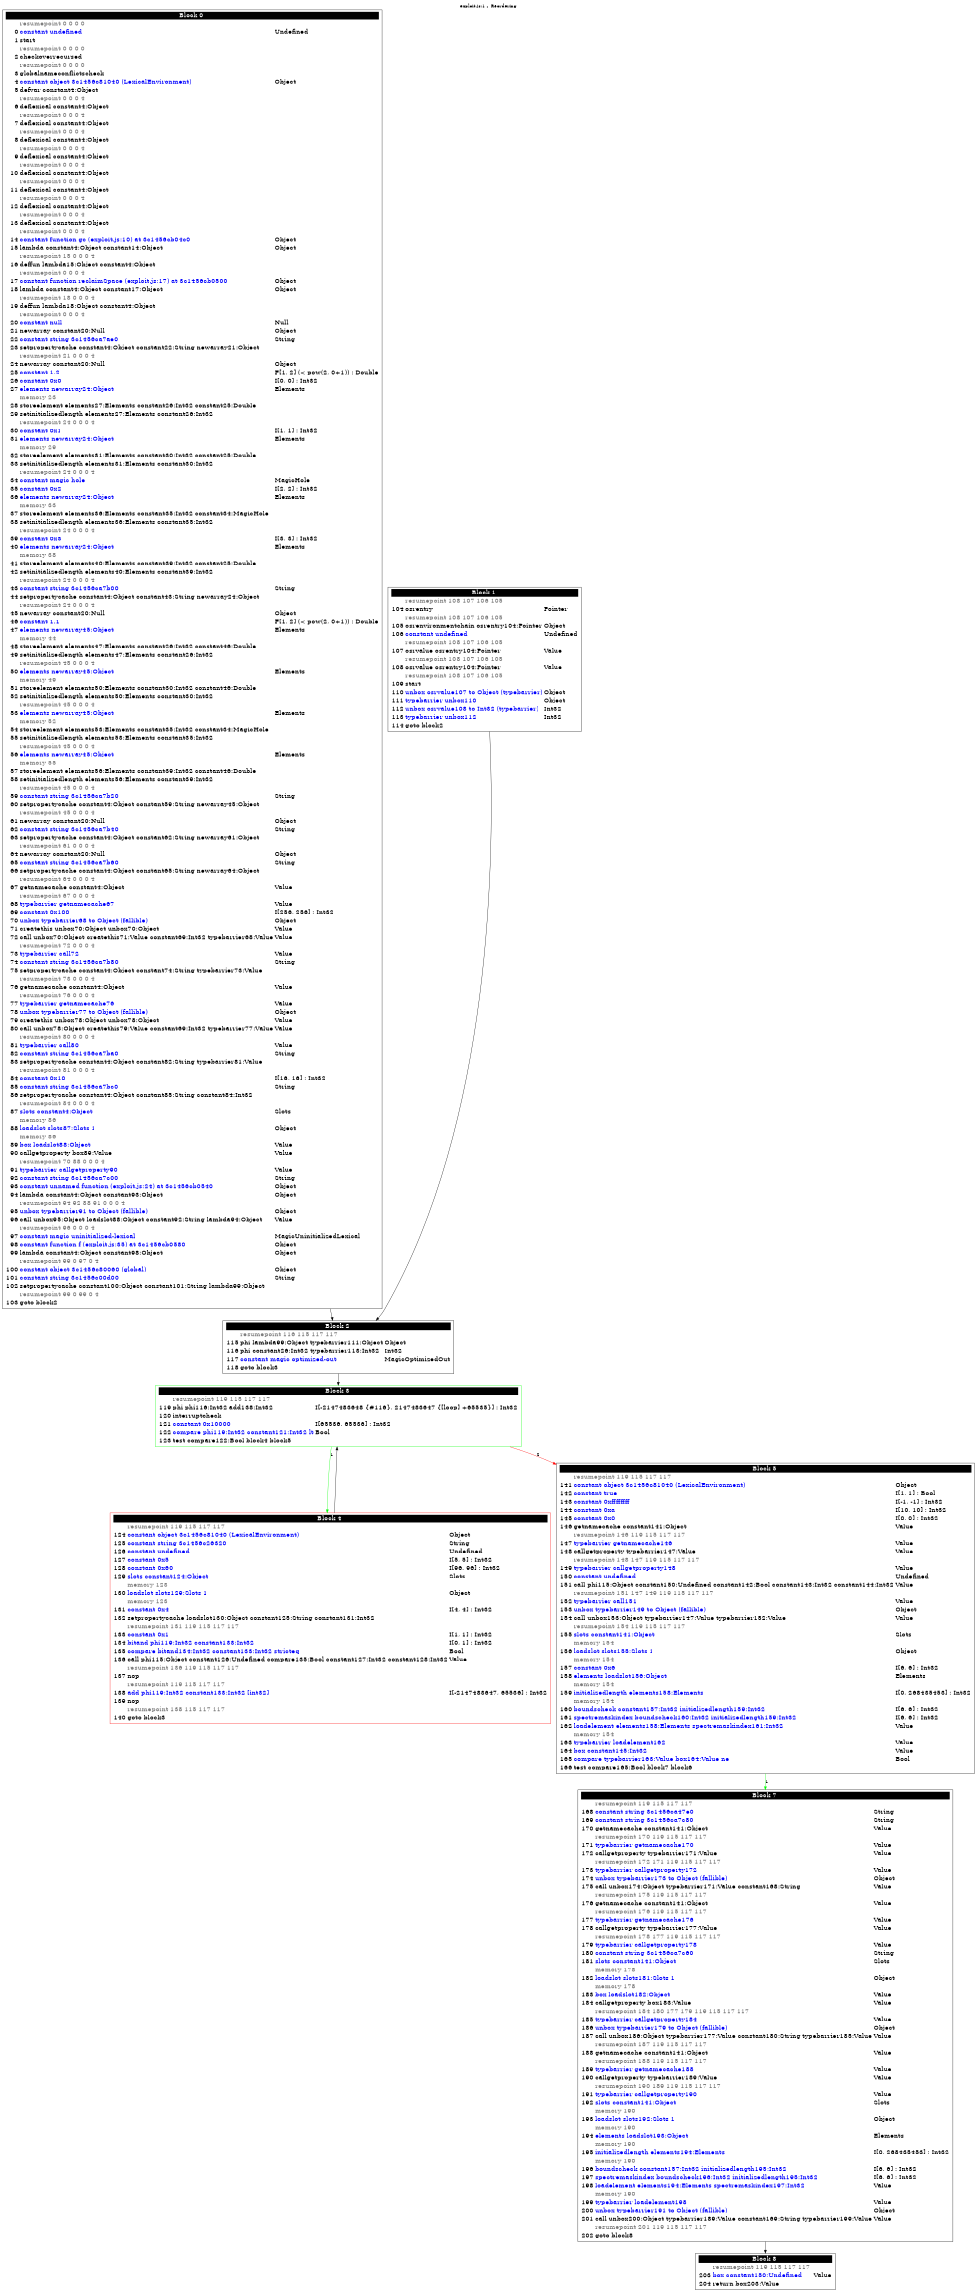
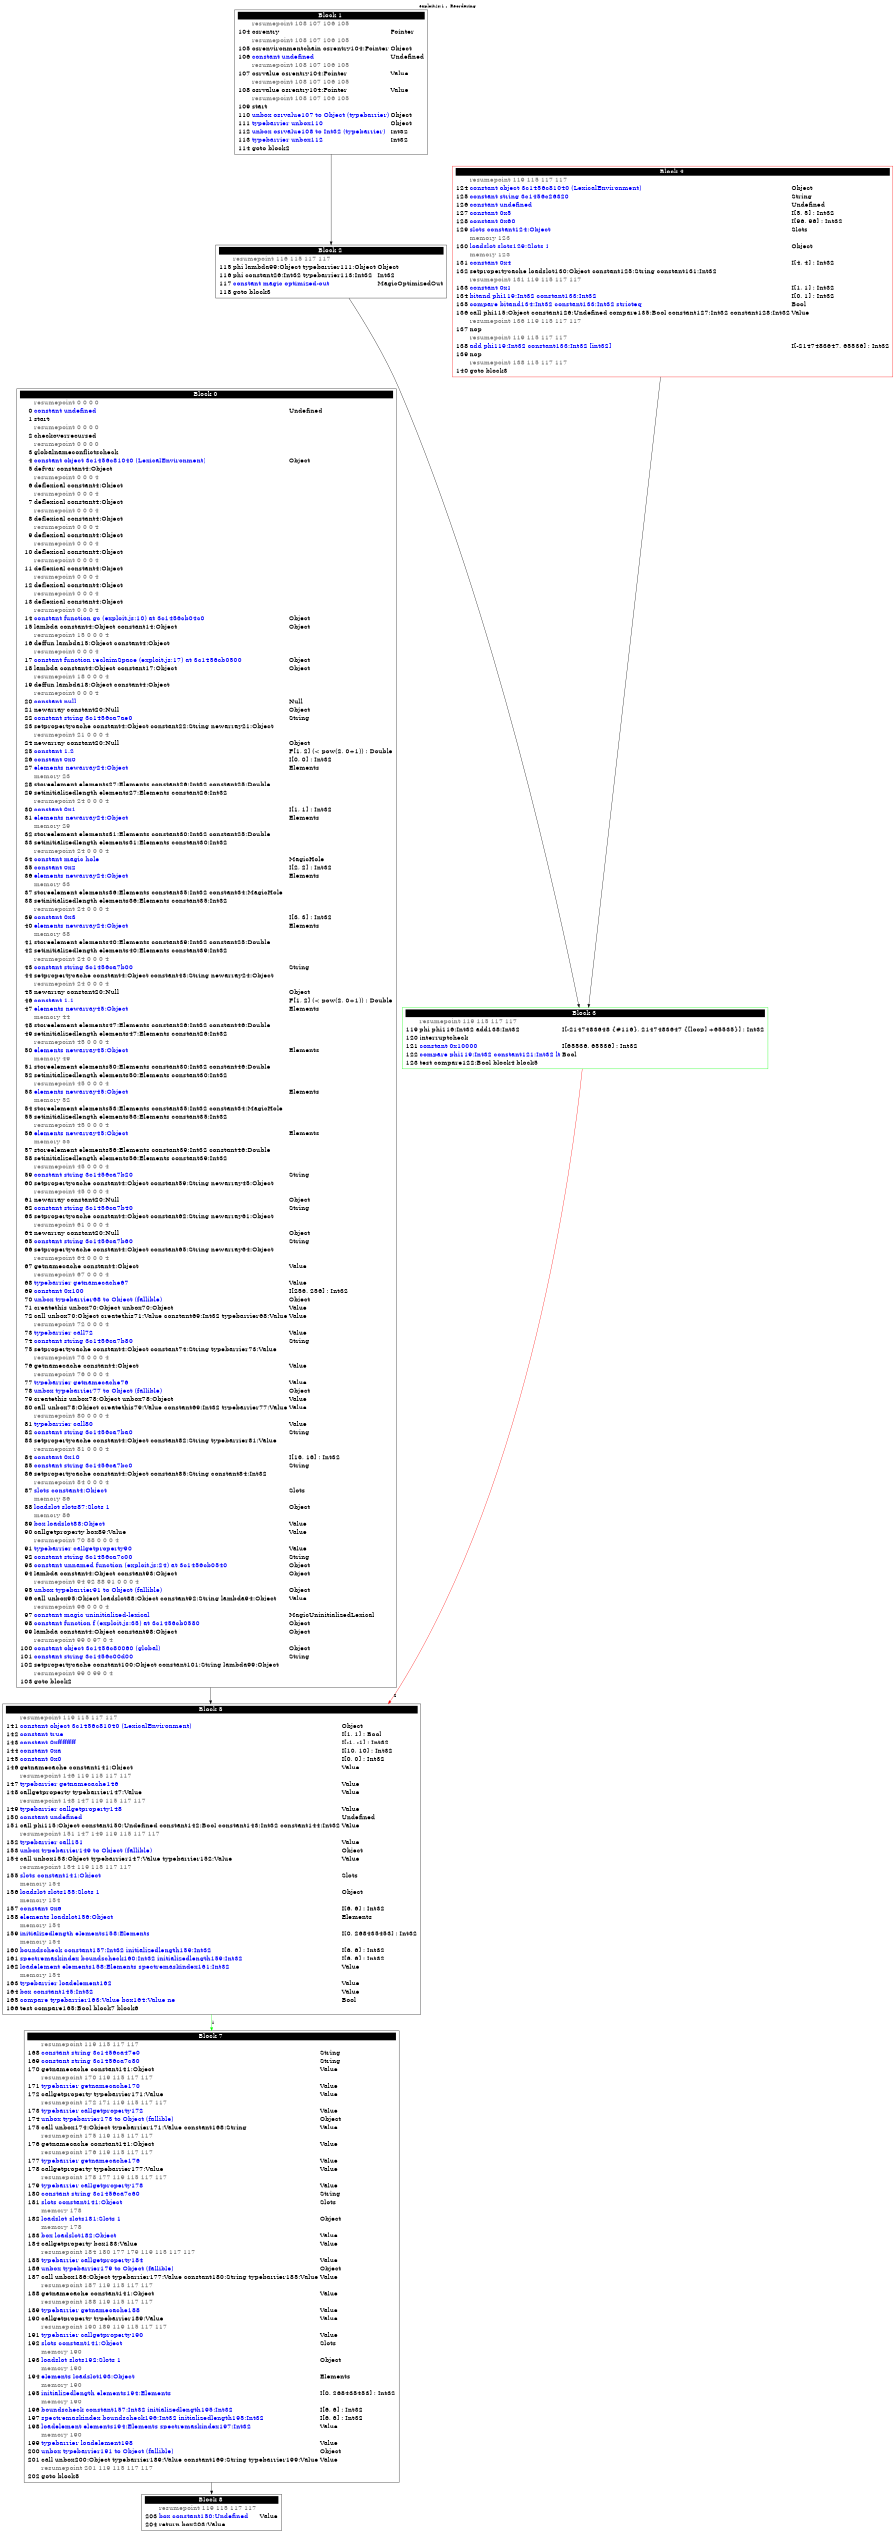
(331, 1313) -> (211, 1694)
(329, 1478) -> none
